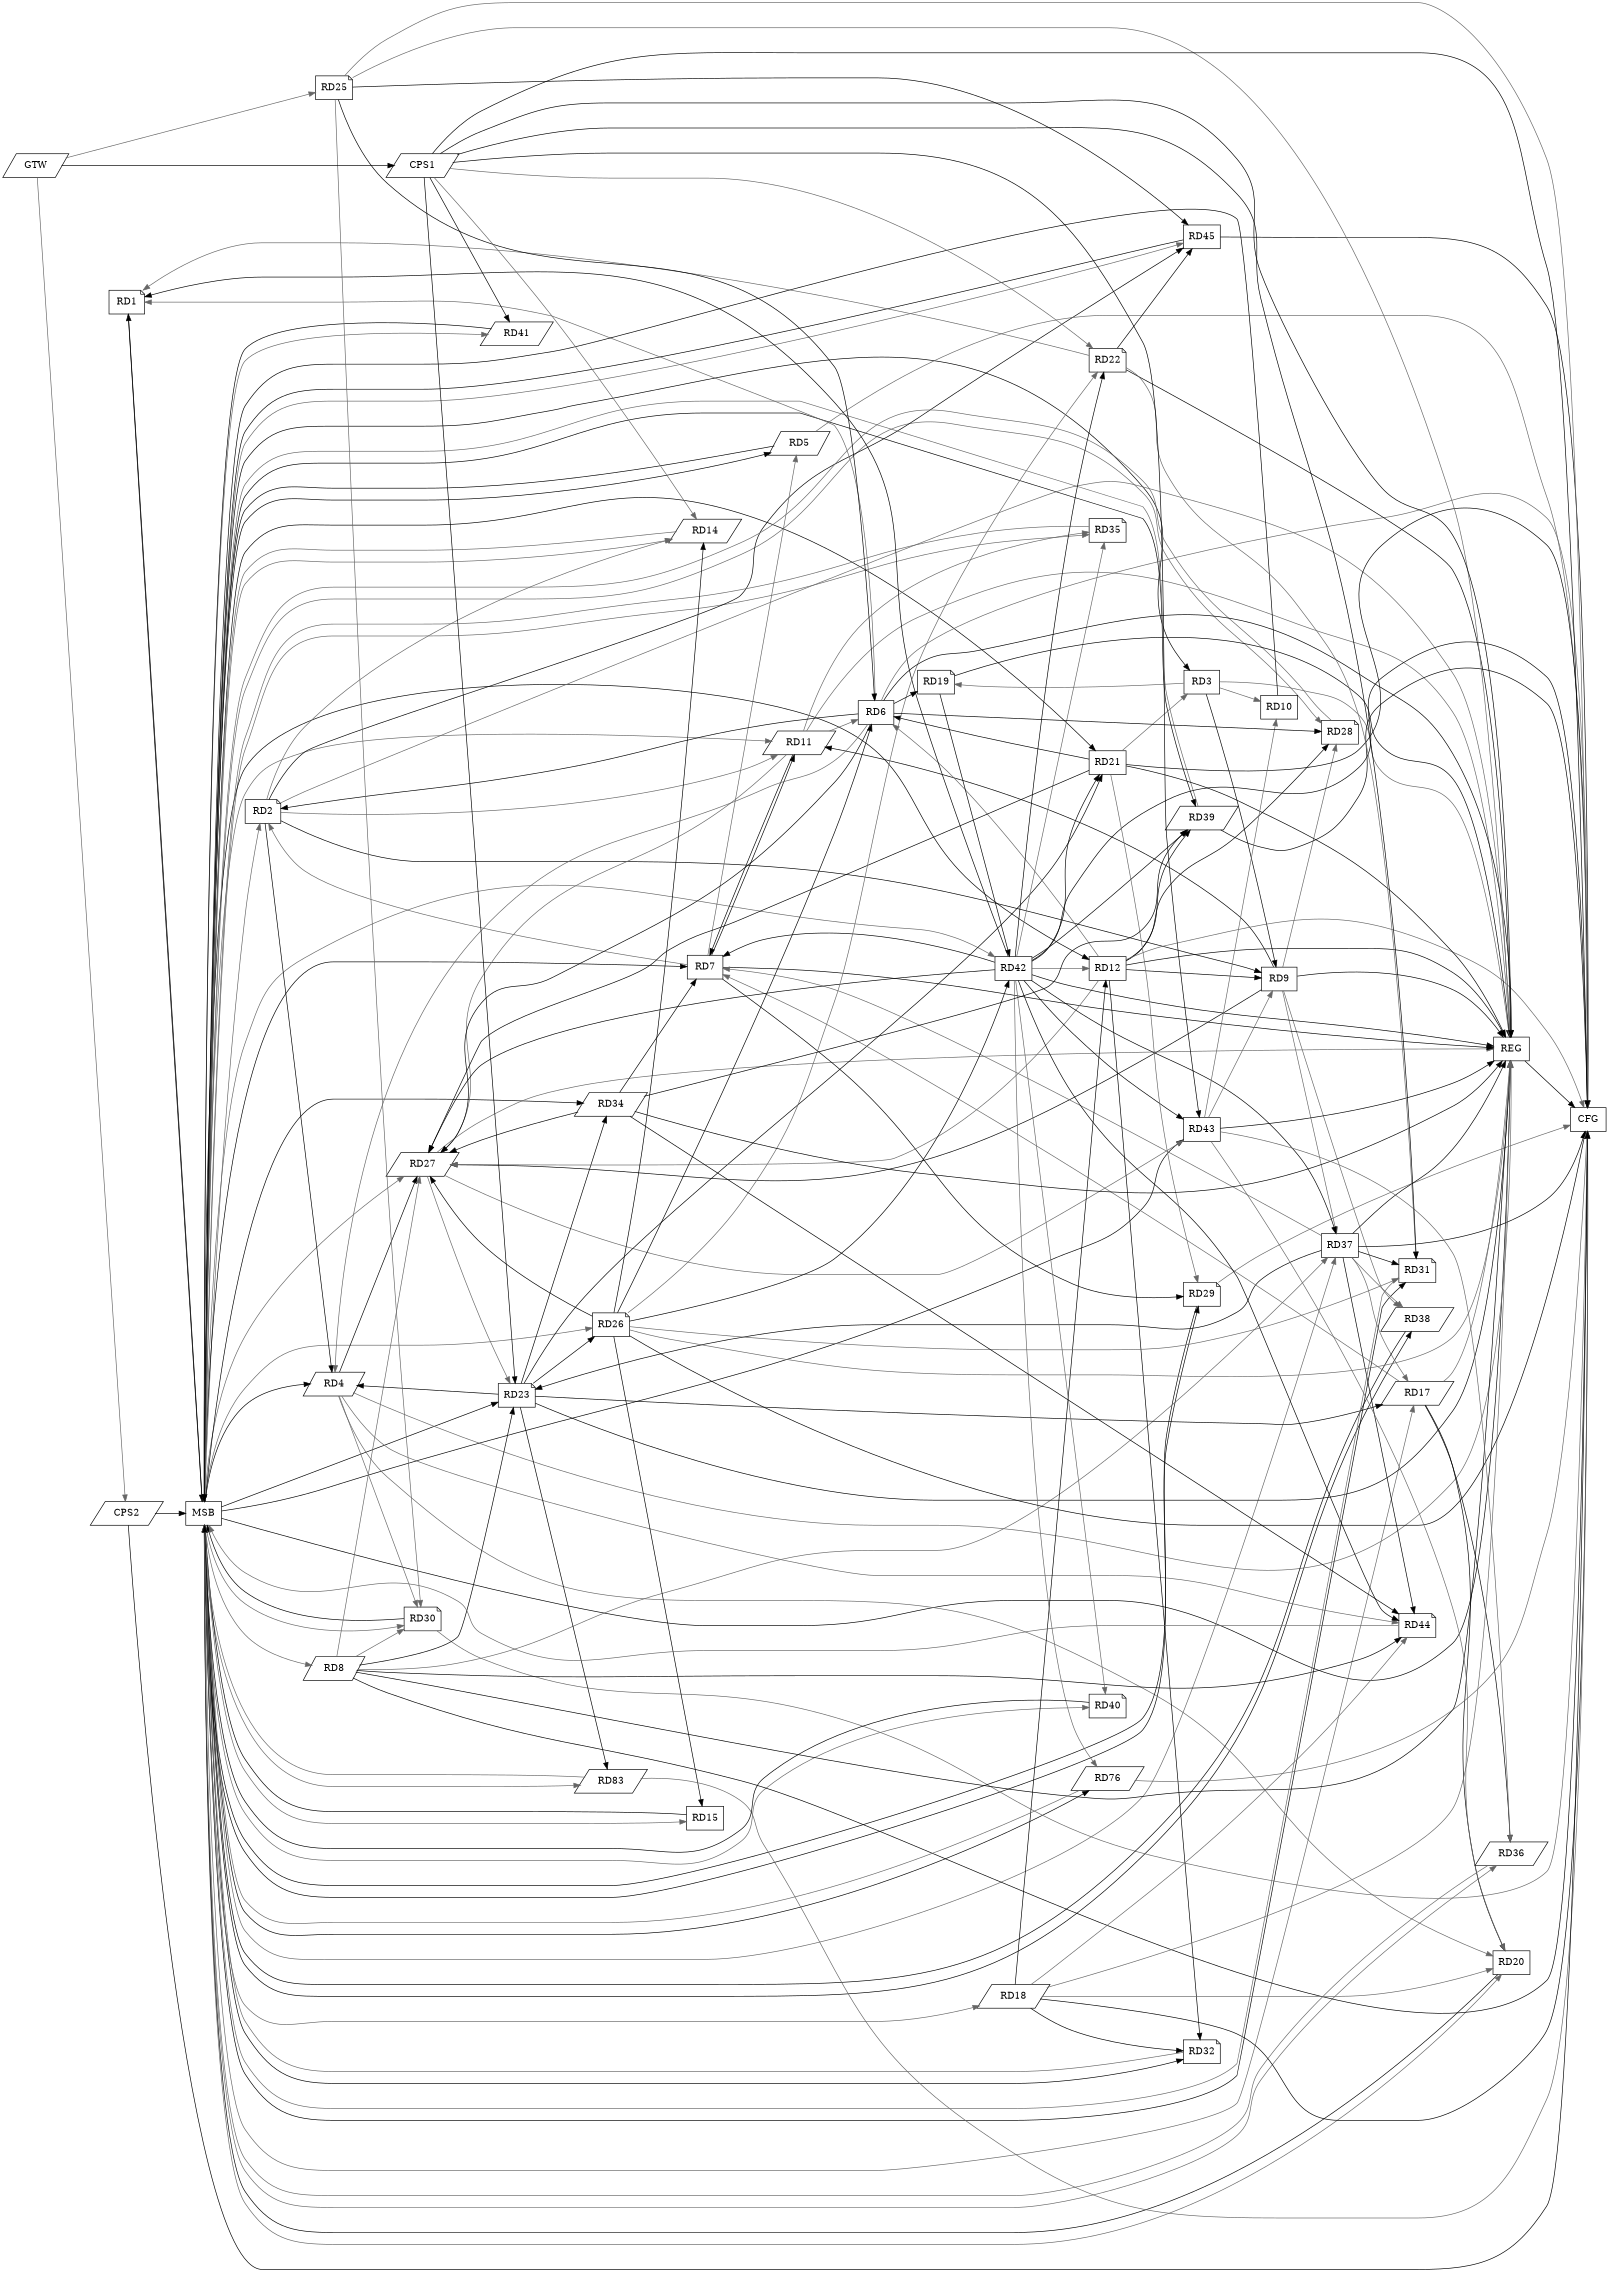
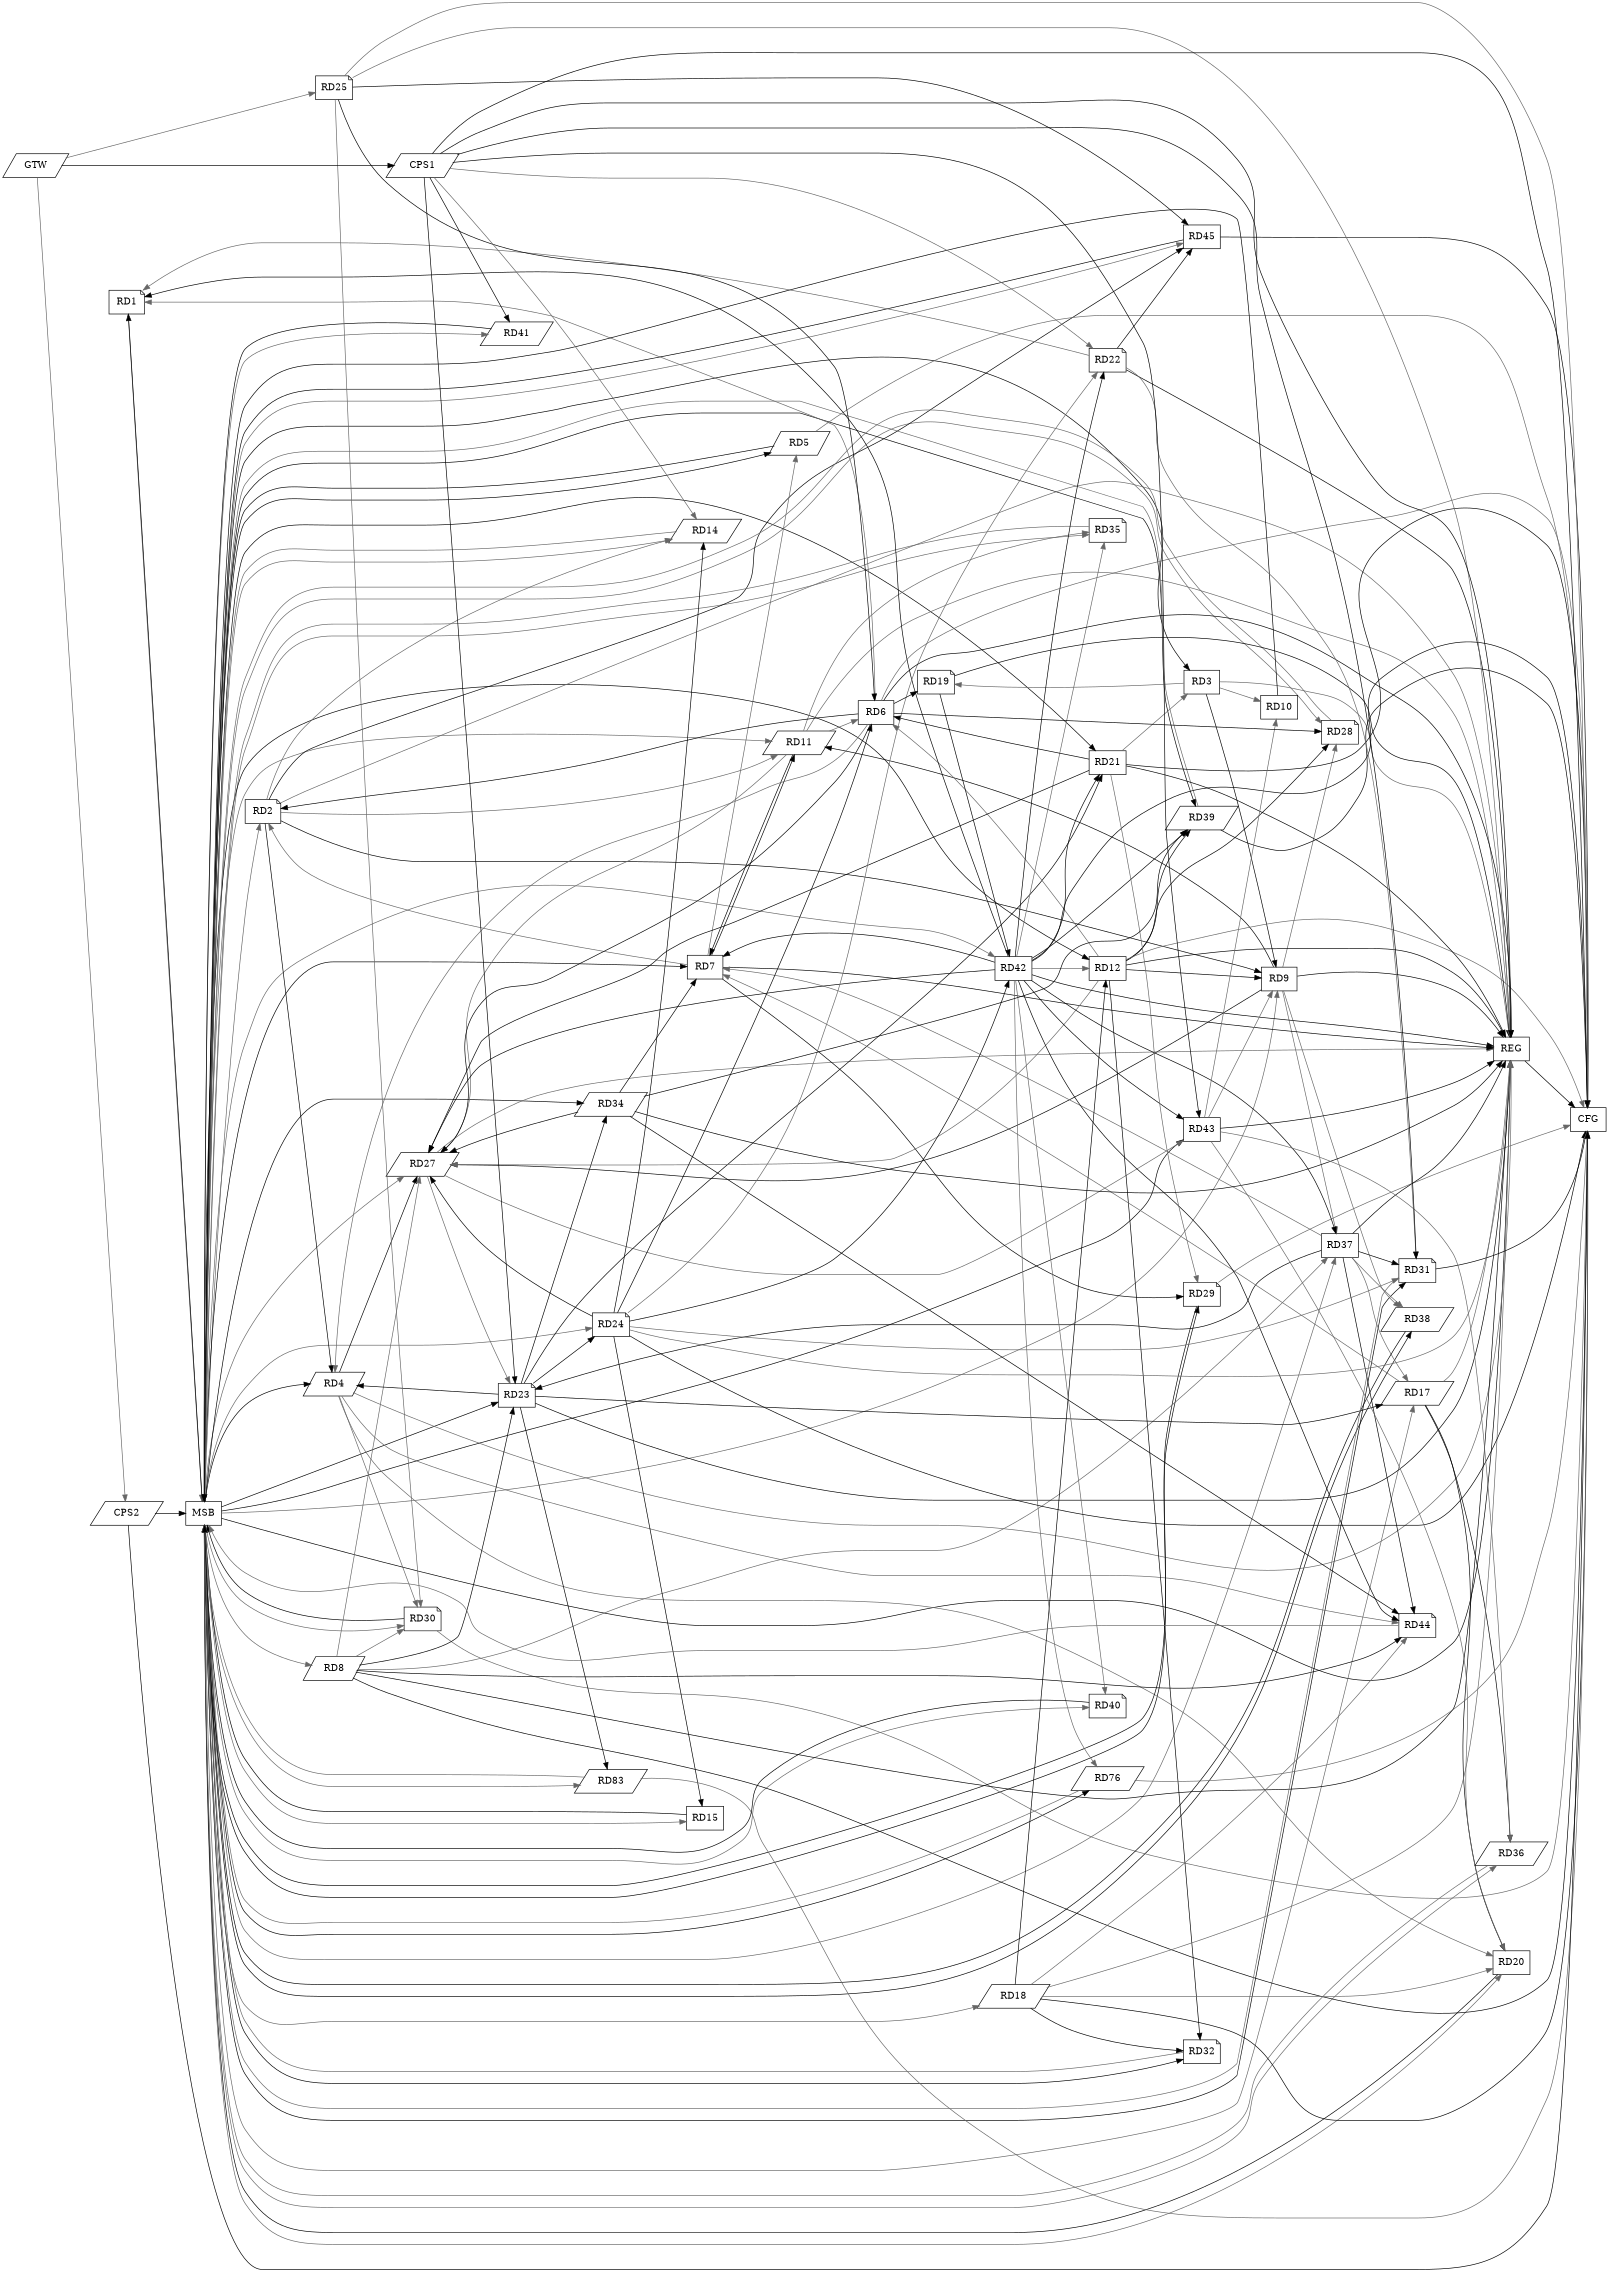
(165, 904) -> (165, 904)
(1485, 1230) -> (1537, 1233)
(611, 1325) -> (611, 1325)
none -> (852, 1415)
